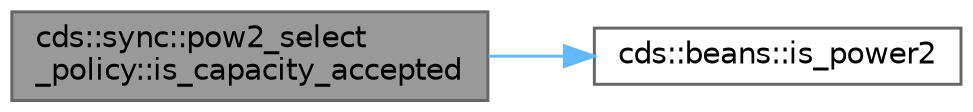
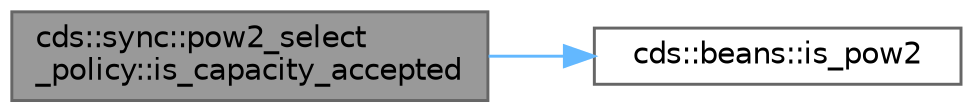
(778, 56) -> (778, 56)
